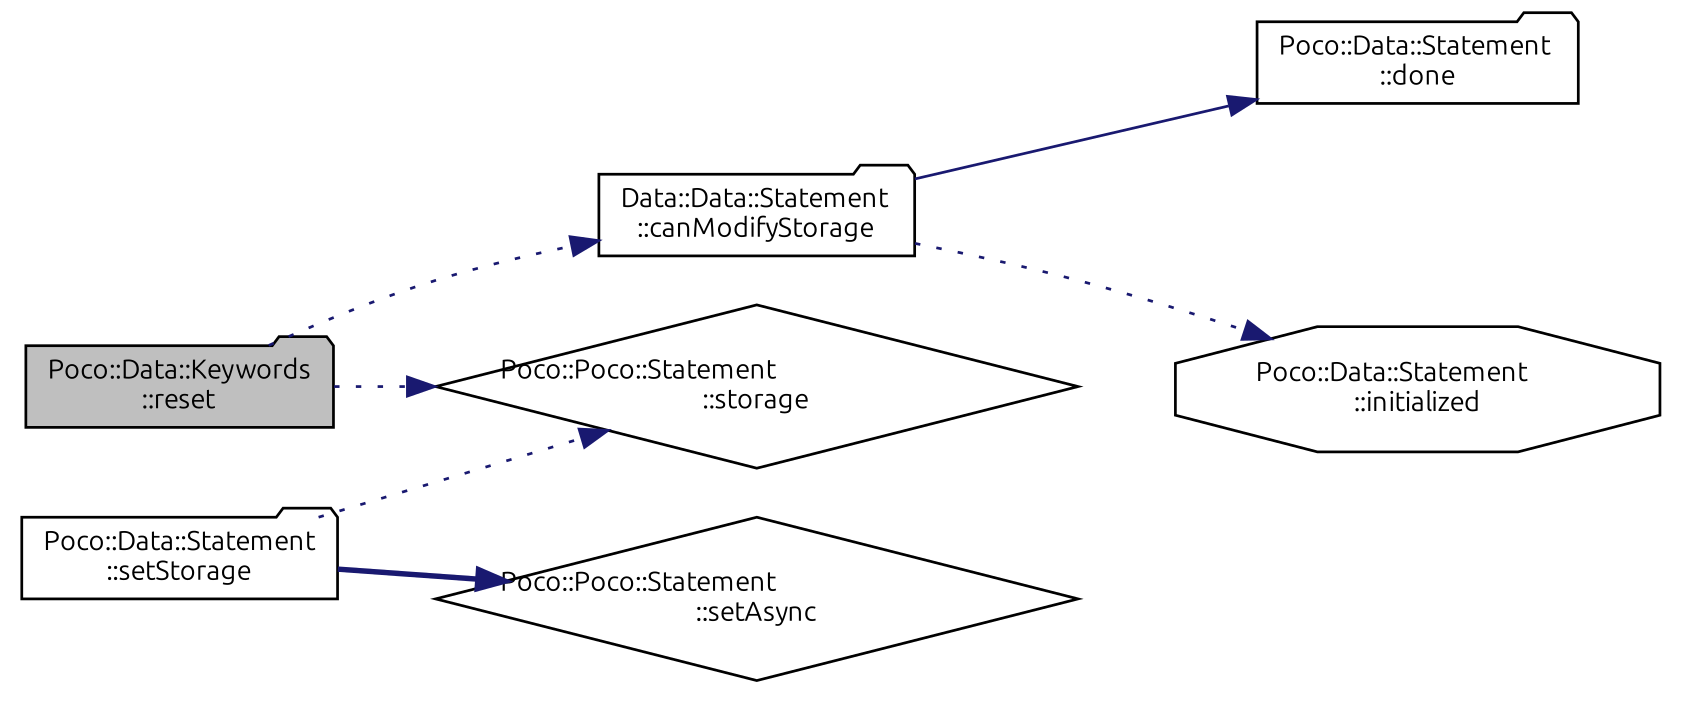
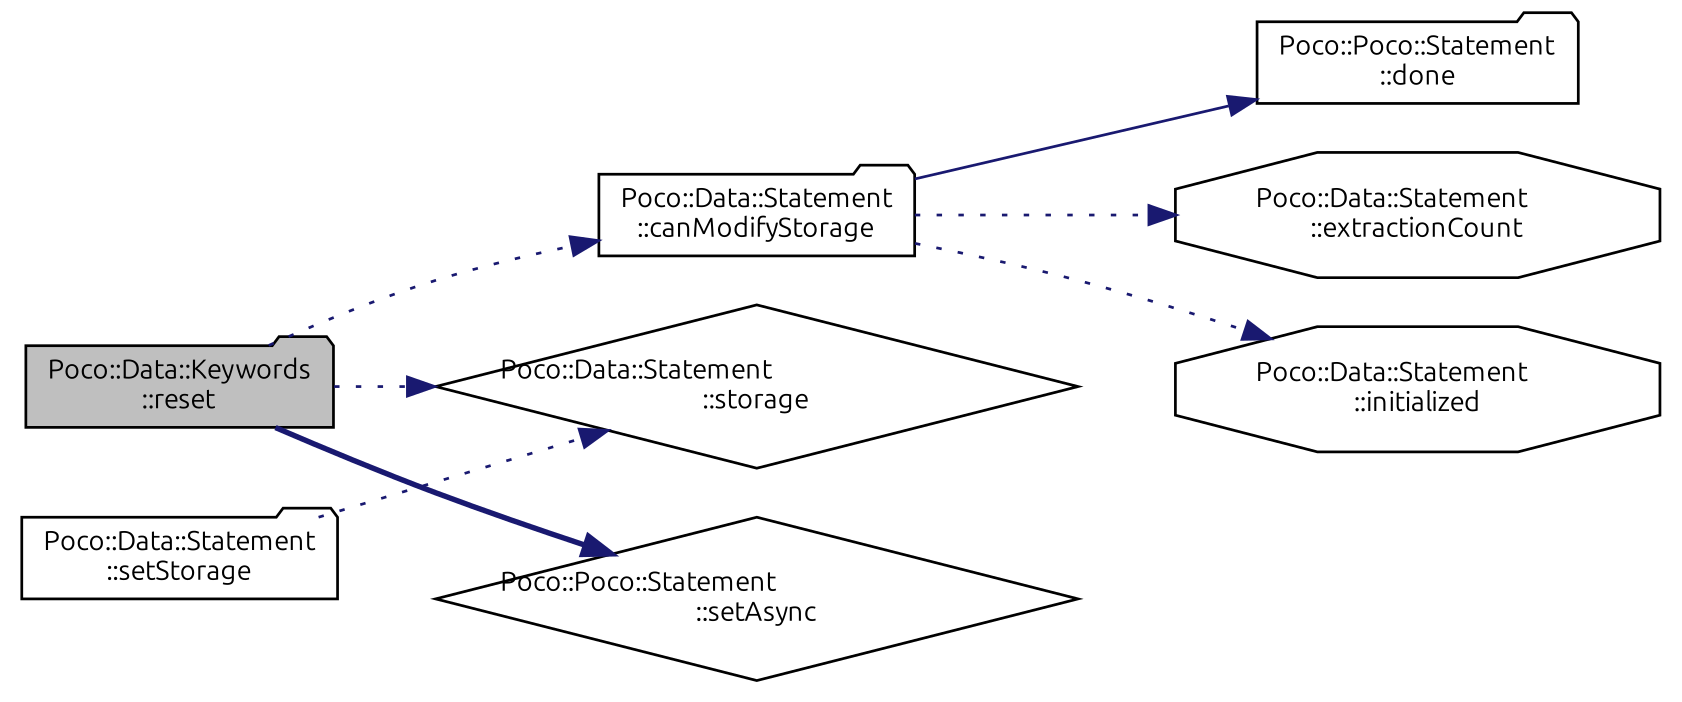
(1418, 63) -> (1418, 63)
(757, 215) -> (757, 215)
none -> (1418, 215)
(757, 387) -> (757, 387)
(407, 574) -> (452, 499)
